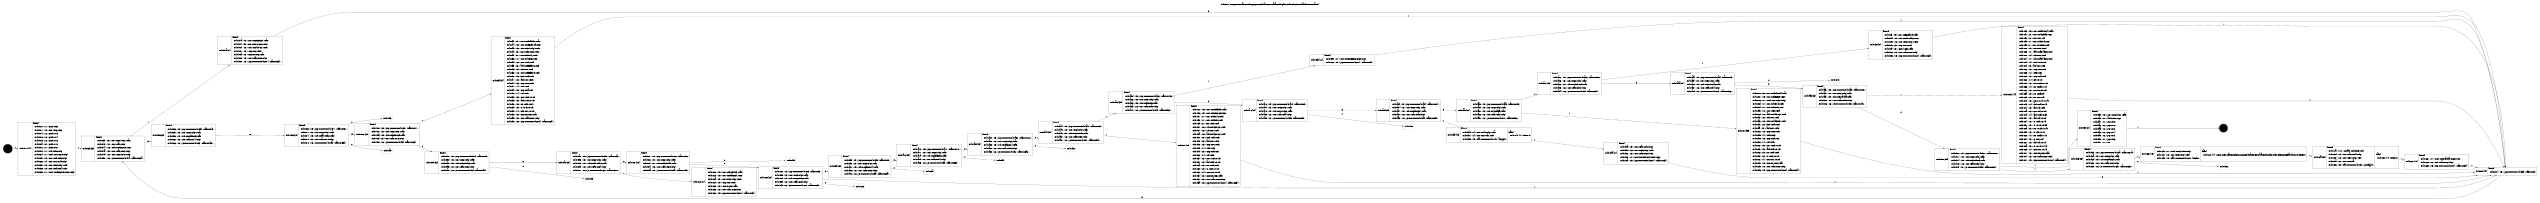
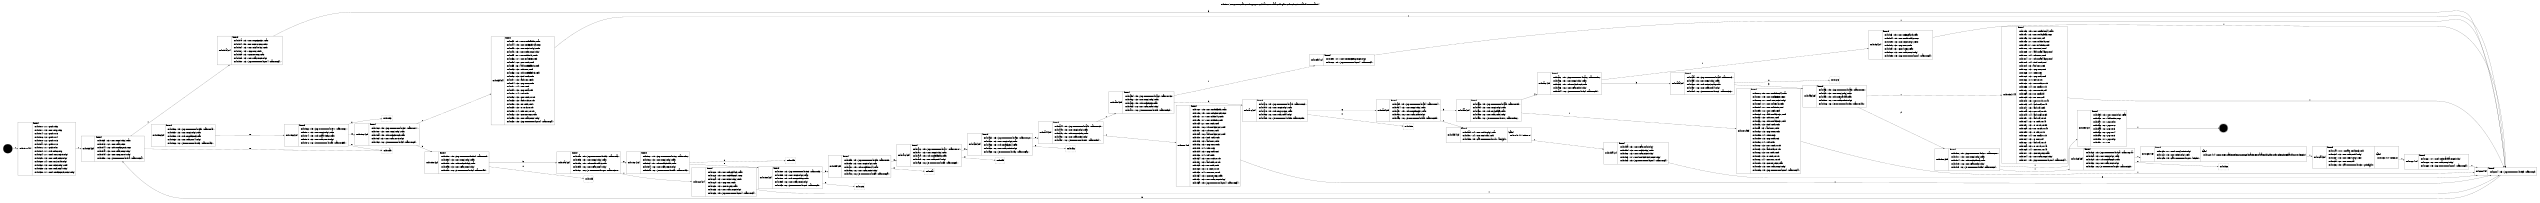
(147, 142) -> (263, 150)
(1660, 188) -> (1629, 193)
